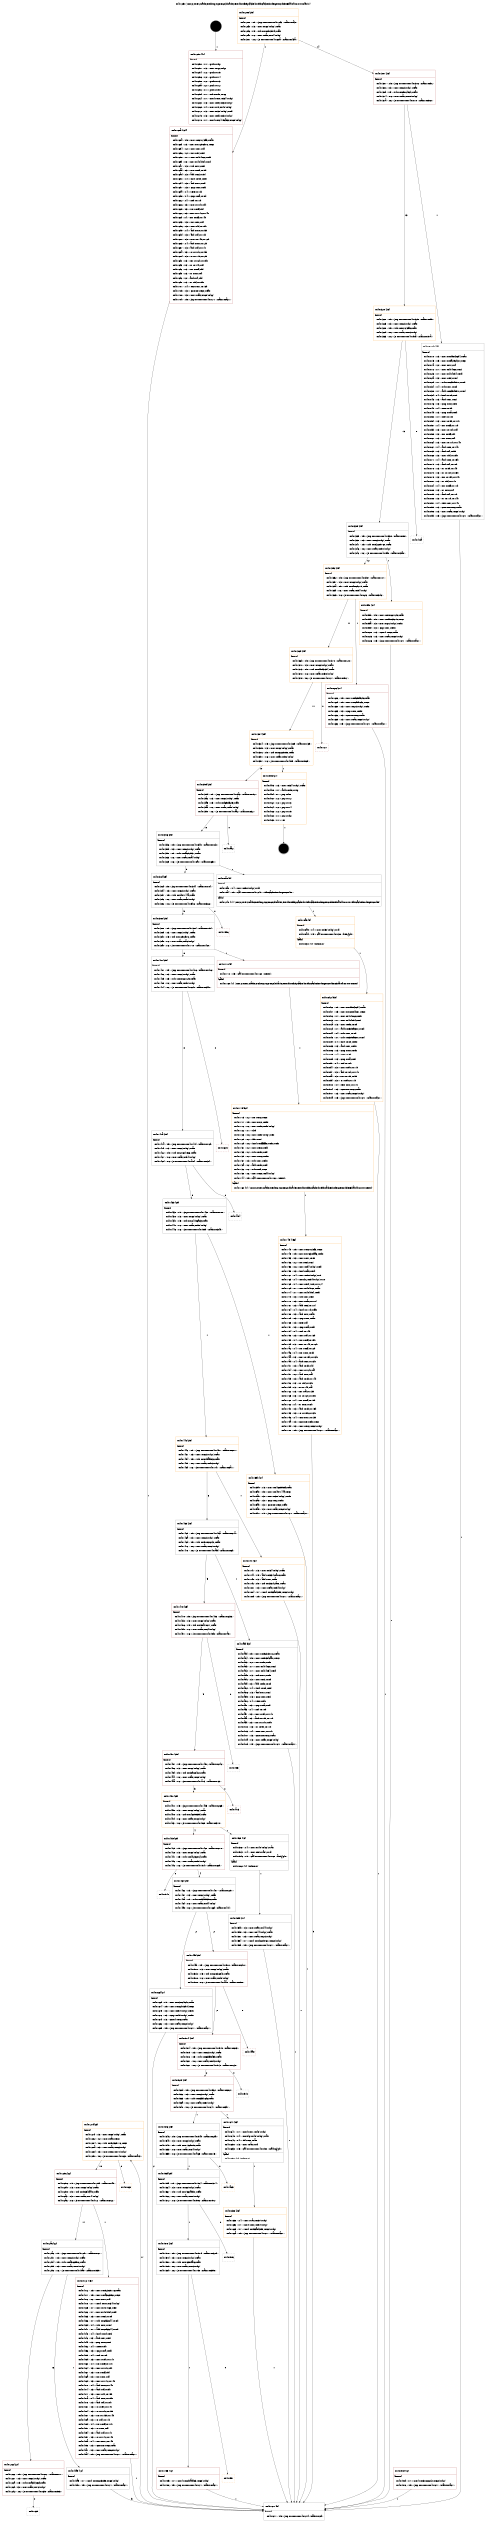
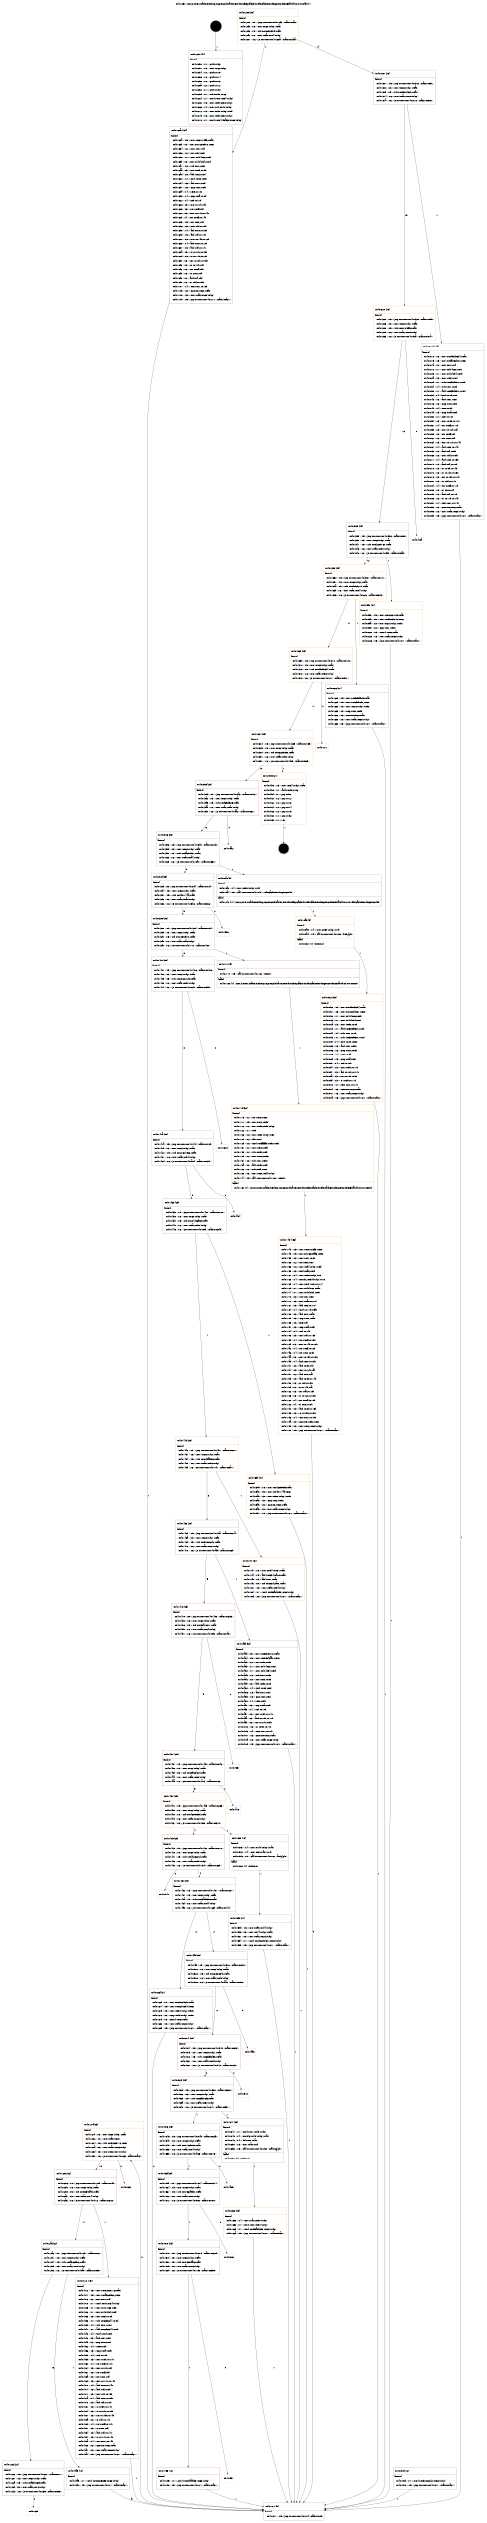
(121, 2166) -> (121, 2166)
